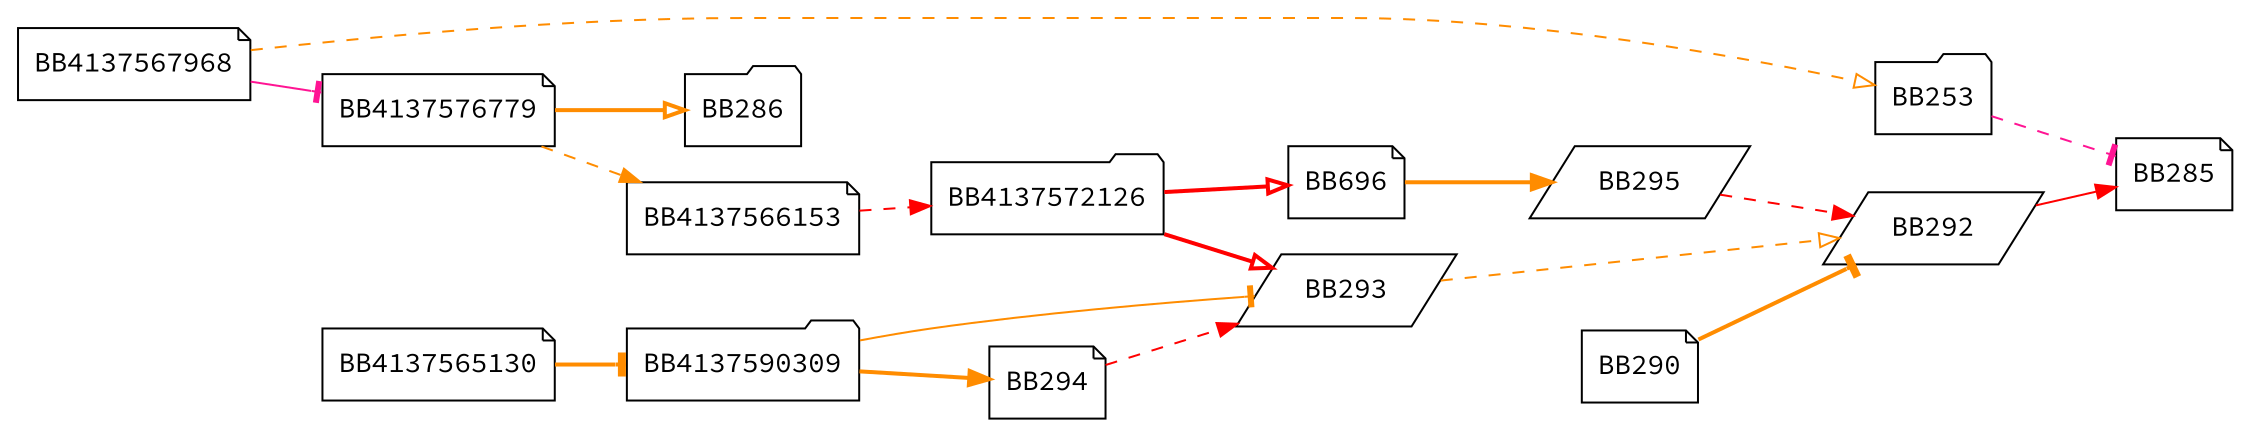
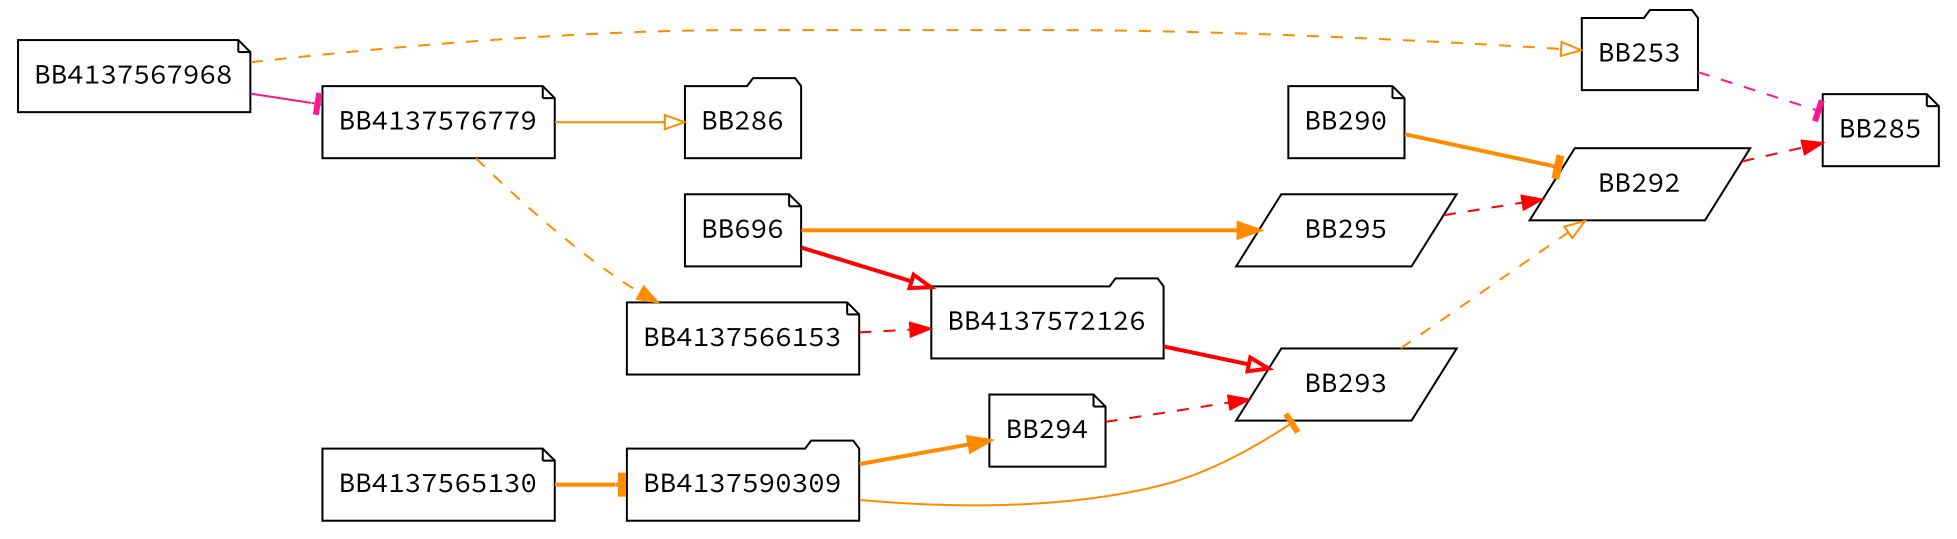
(610, 110) -> (610, 122)
(1216, 189) -> (856, 264)
(2066, 199) -> (1772, 154)
